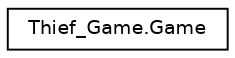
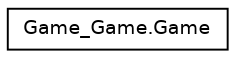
(118, 29) -> (118, 29)
